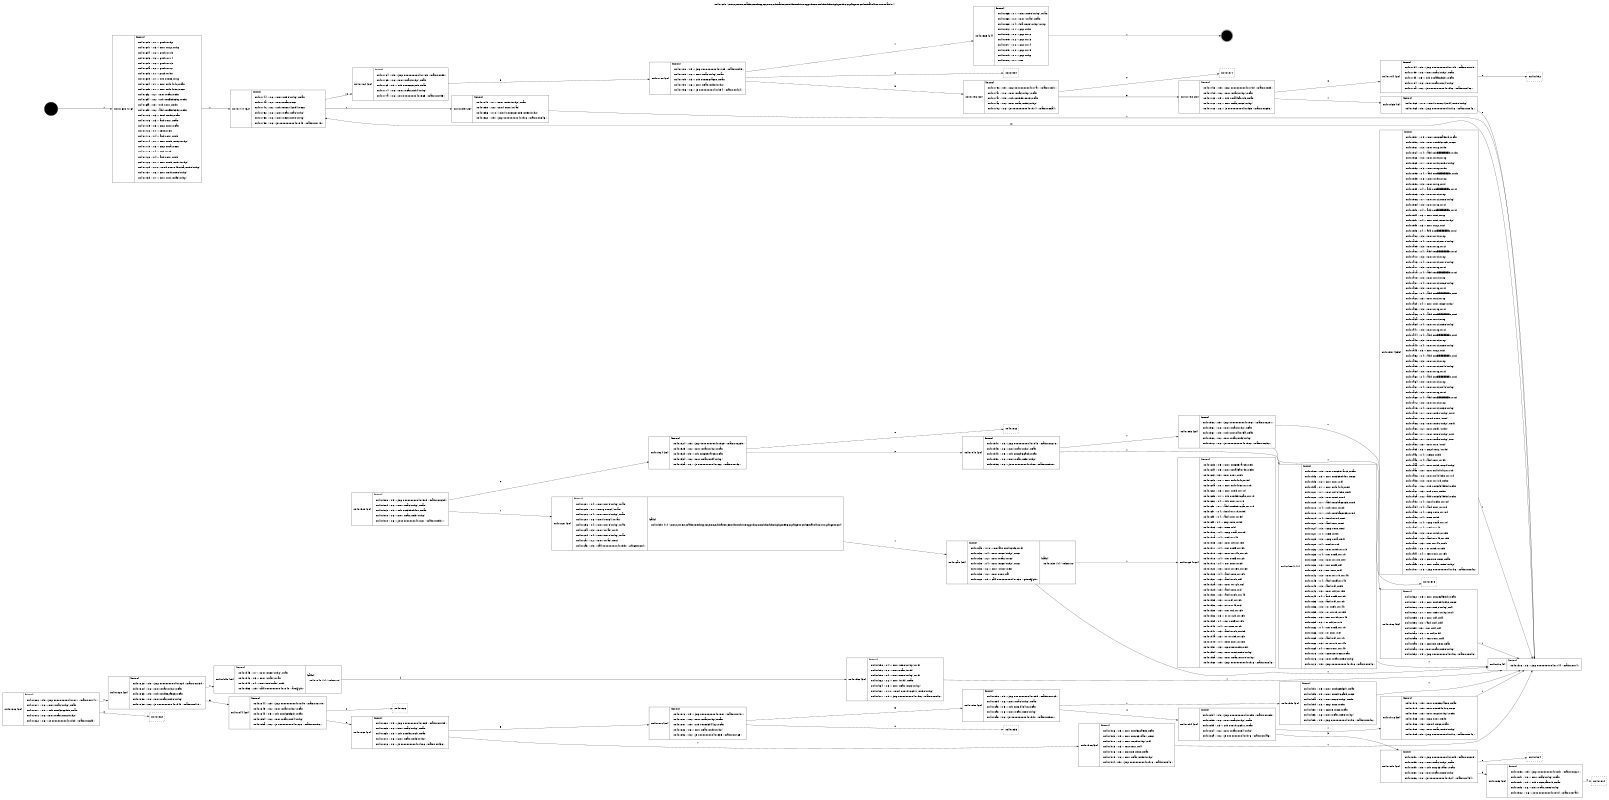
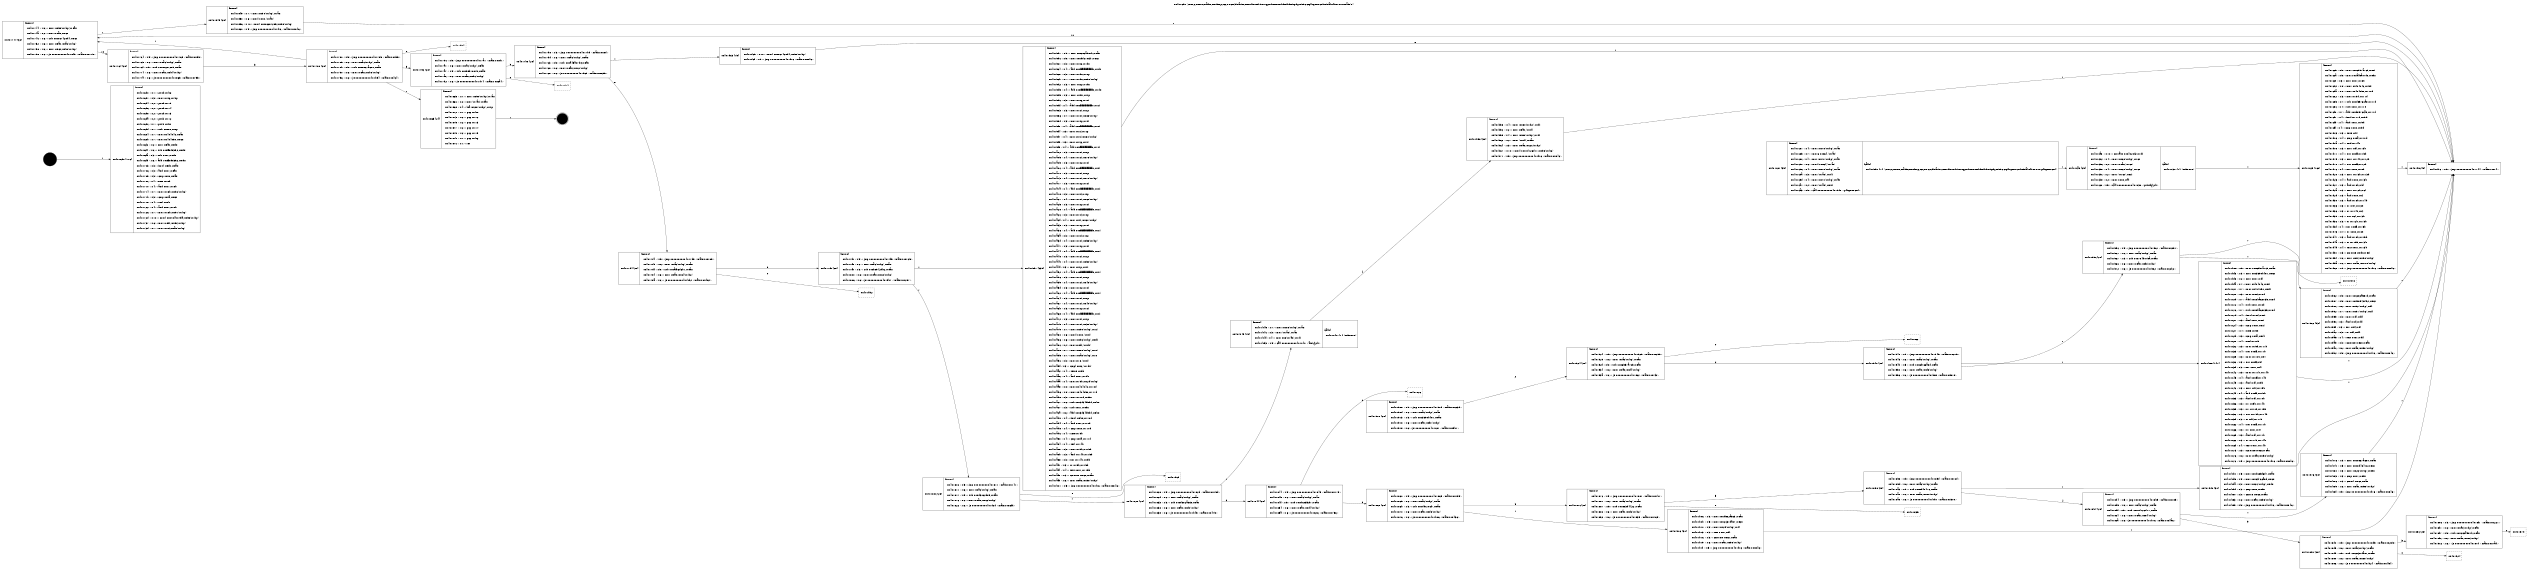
(215, 109) -> (203, 48)
none -> (866, 268)
(499, 514) -> none
(1248, 674) -> (2402, 168)
